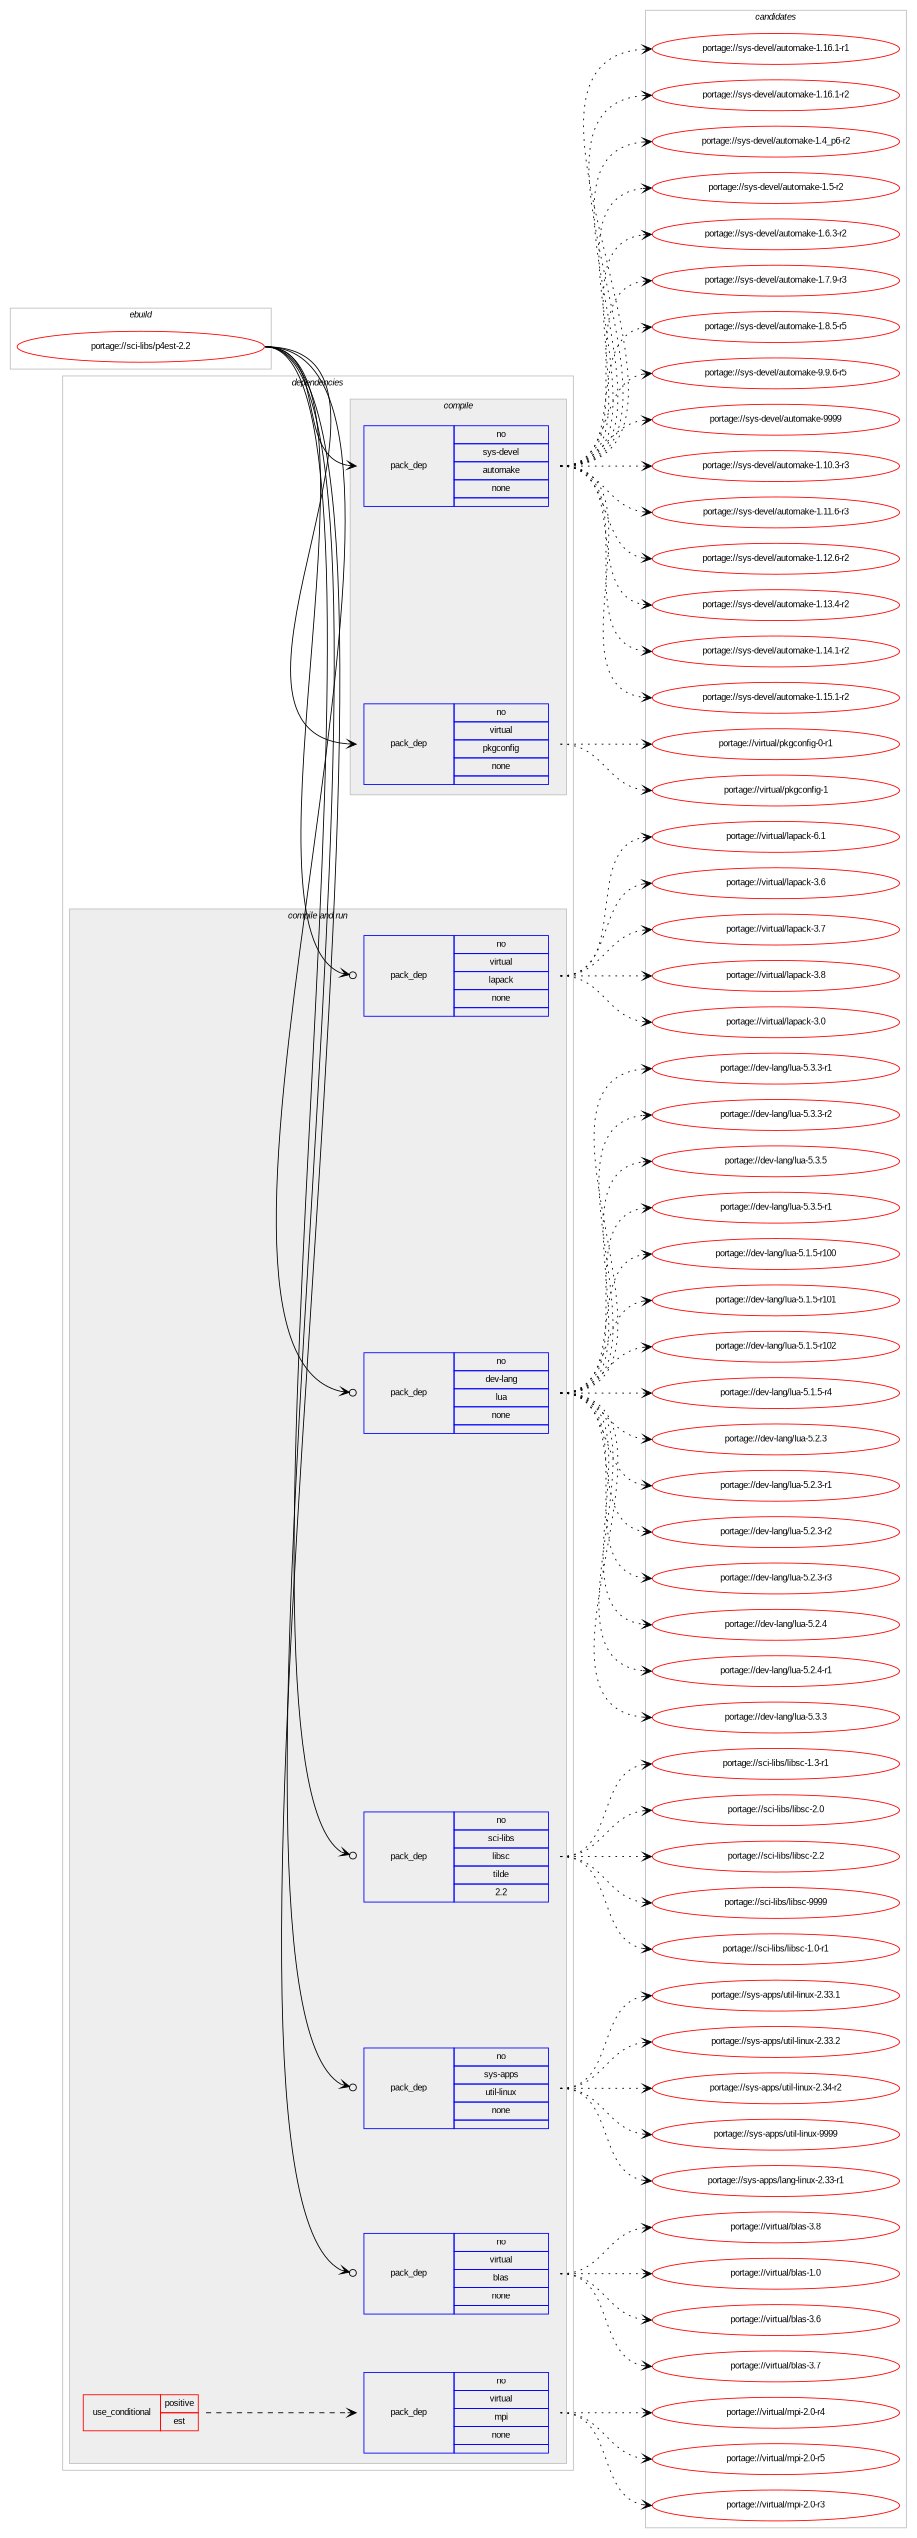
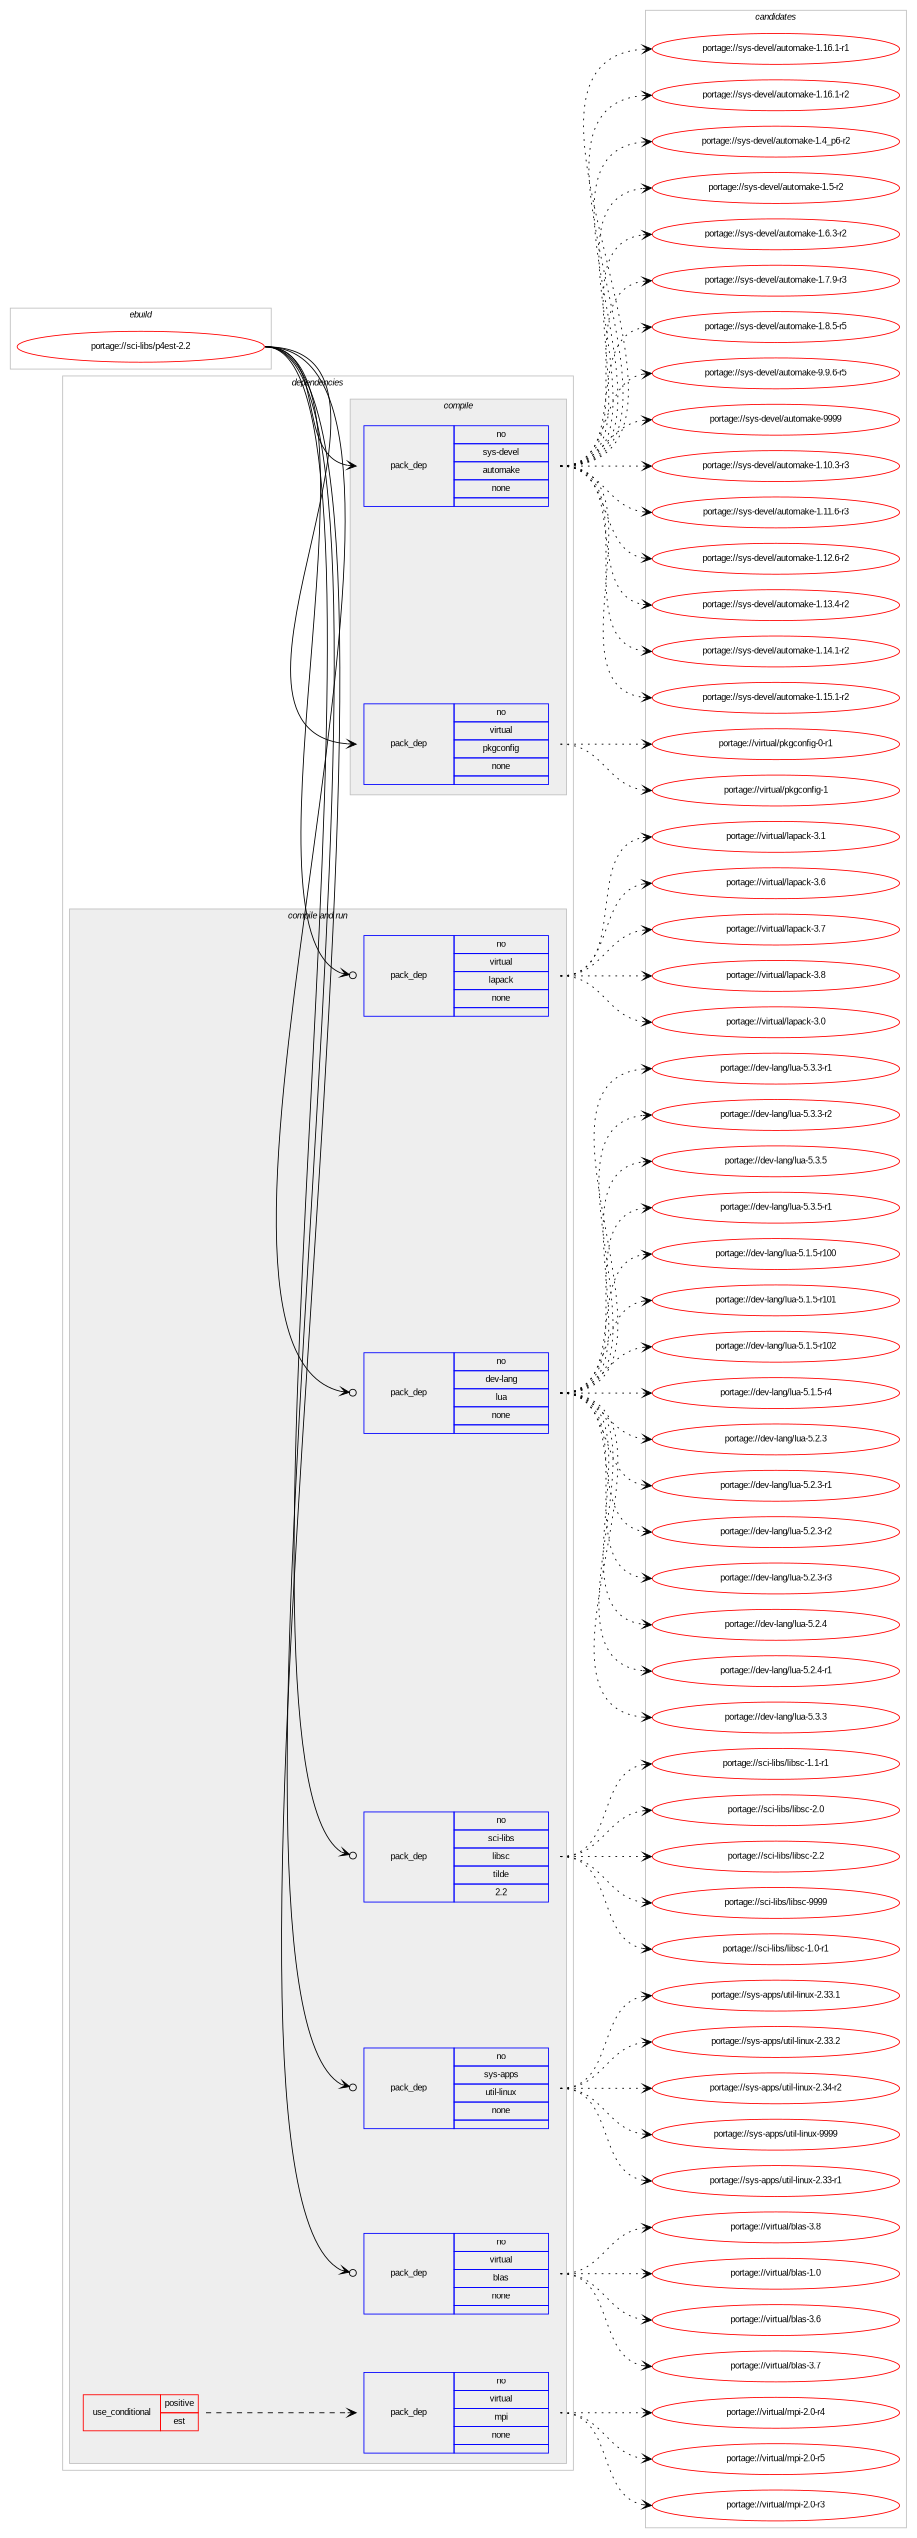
(776, 837) -> (776, 837)
(776, 1764) -> (776, 1764)
(776, 2181) -> (776, 2181)
